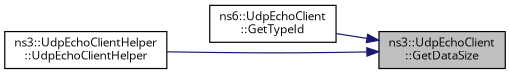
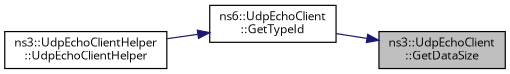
(267, 53) -> (182, 37)
